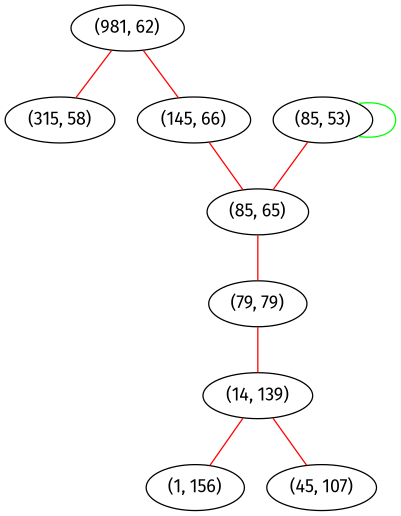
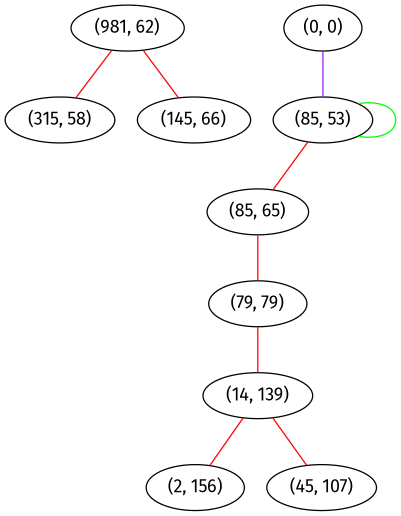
none -> (323, 28)
(226, 166) -> none
(195, 488) -> (195, 488)
